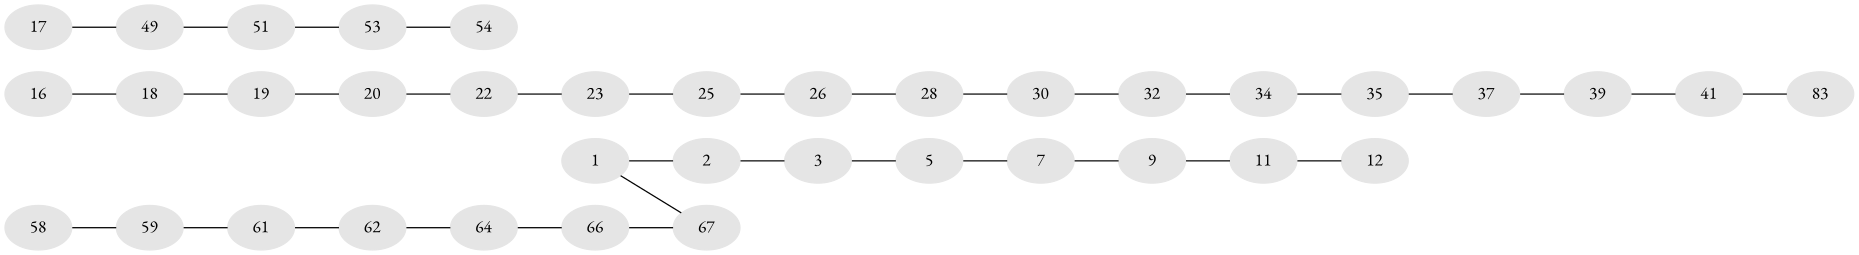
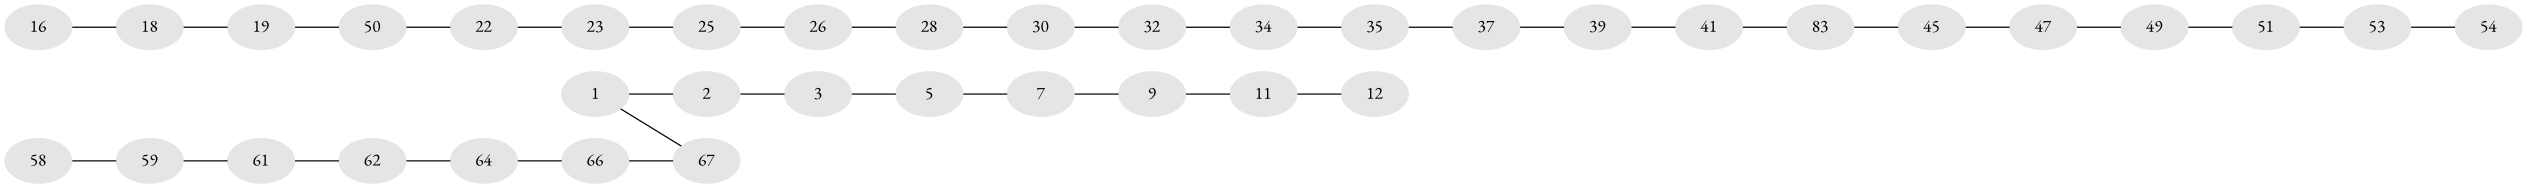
(38, 27) -> (2043, 27)
none -> (1932, 27)
(372, 94) -> (372, 27)
